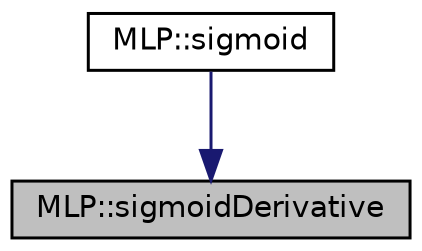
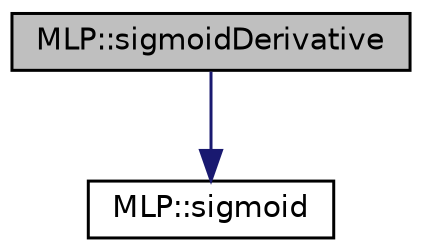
(211, 111) -> (211, 111)
